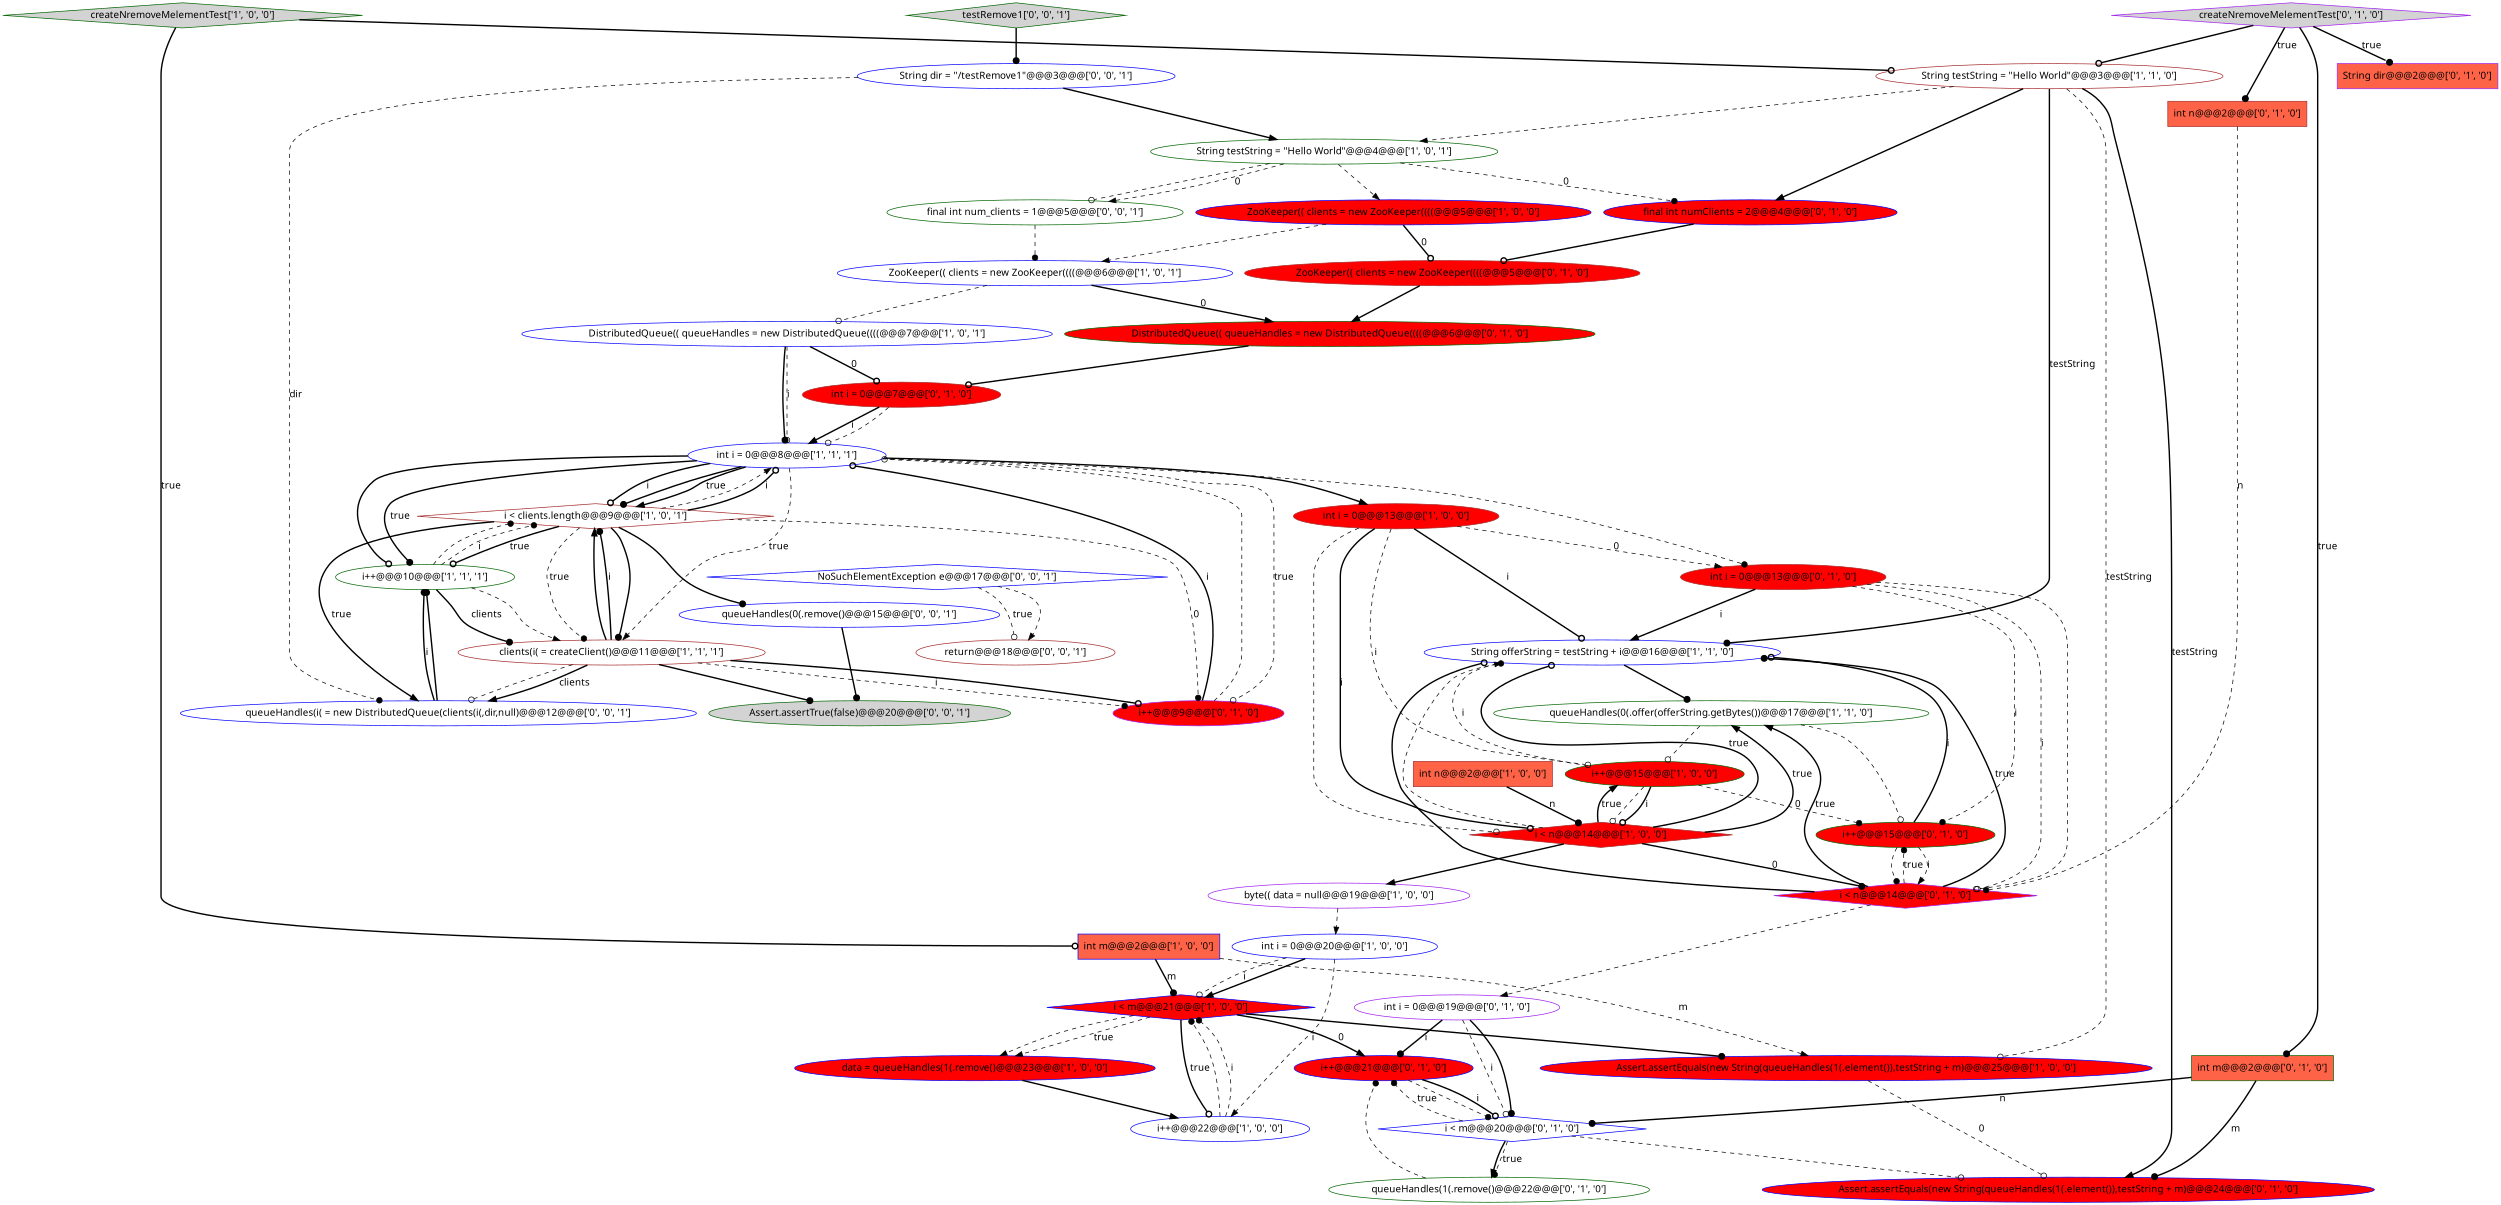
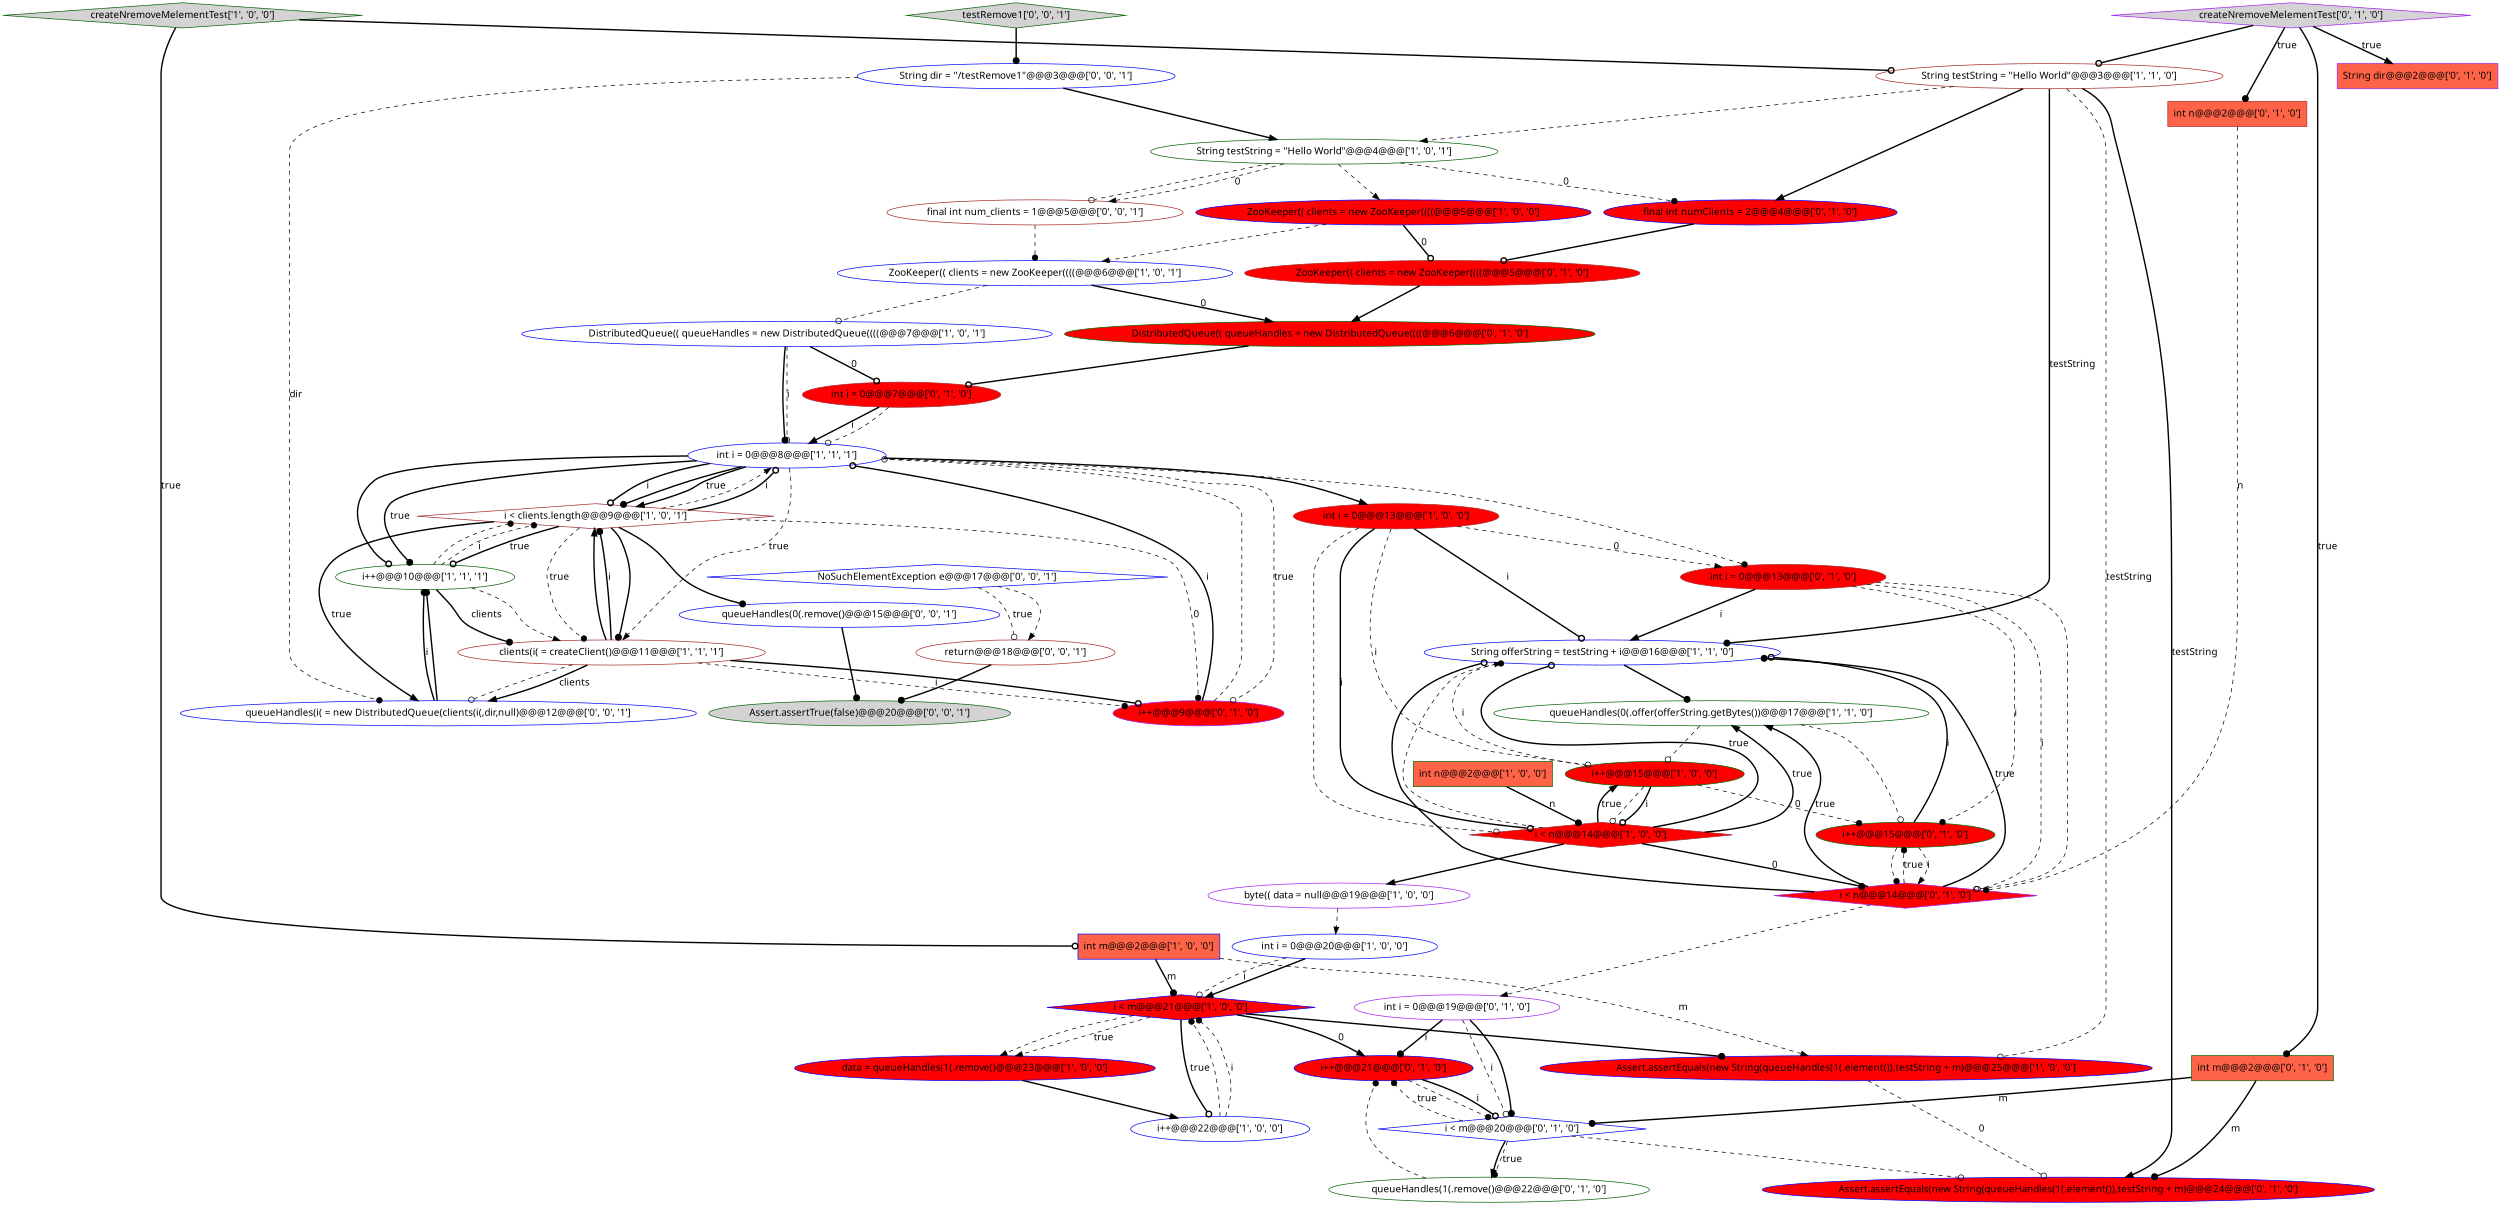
(2349, 43) -> (2349, 43)
(1035, 212) -> (1035, 212)
(733, 682) -> (948, 684)
(1483, 774) -> (1483, 774)
(1301, 1043) -> none
(2003, 1099) -> (2003, 1099)
